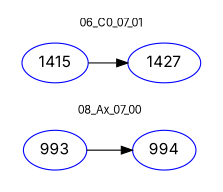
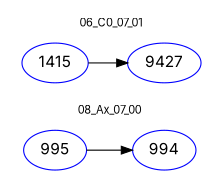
(164, 63) -> (164, 63)
(55, 150) -> (55, 150)
